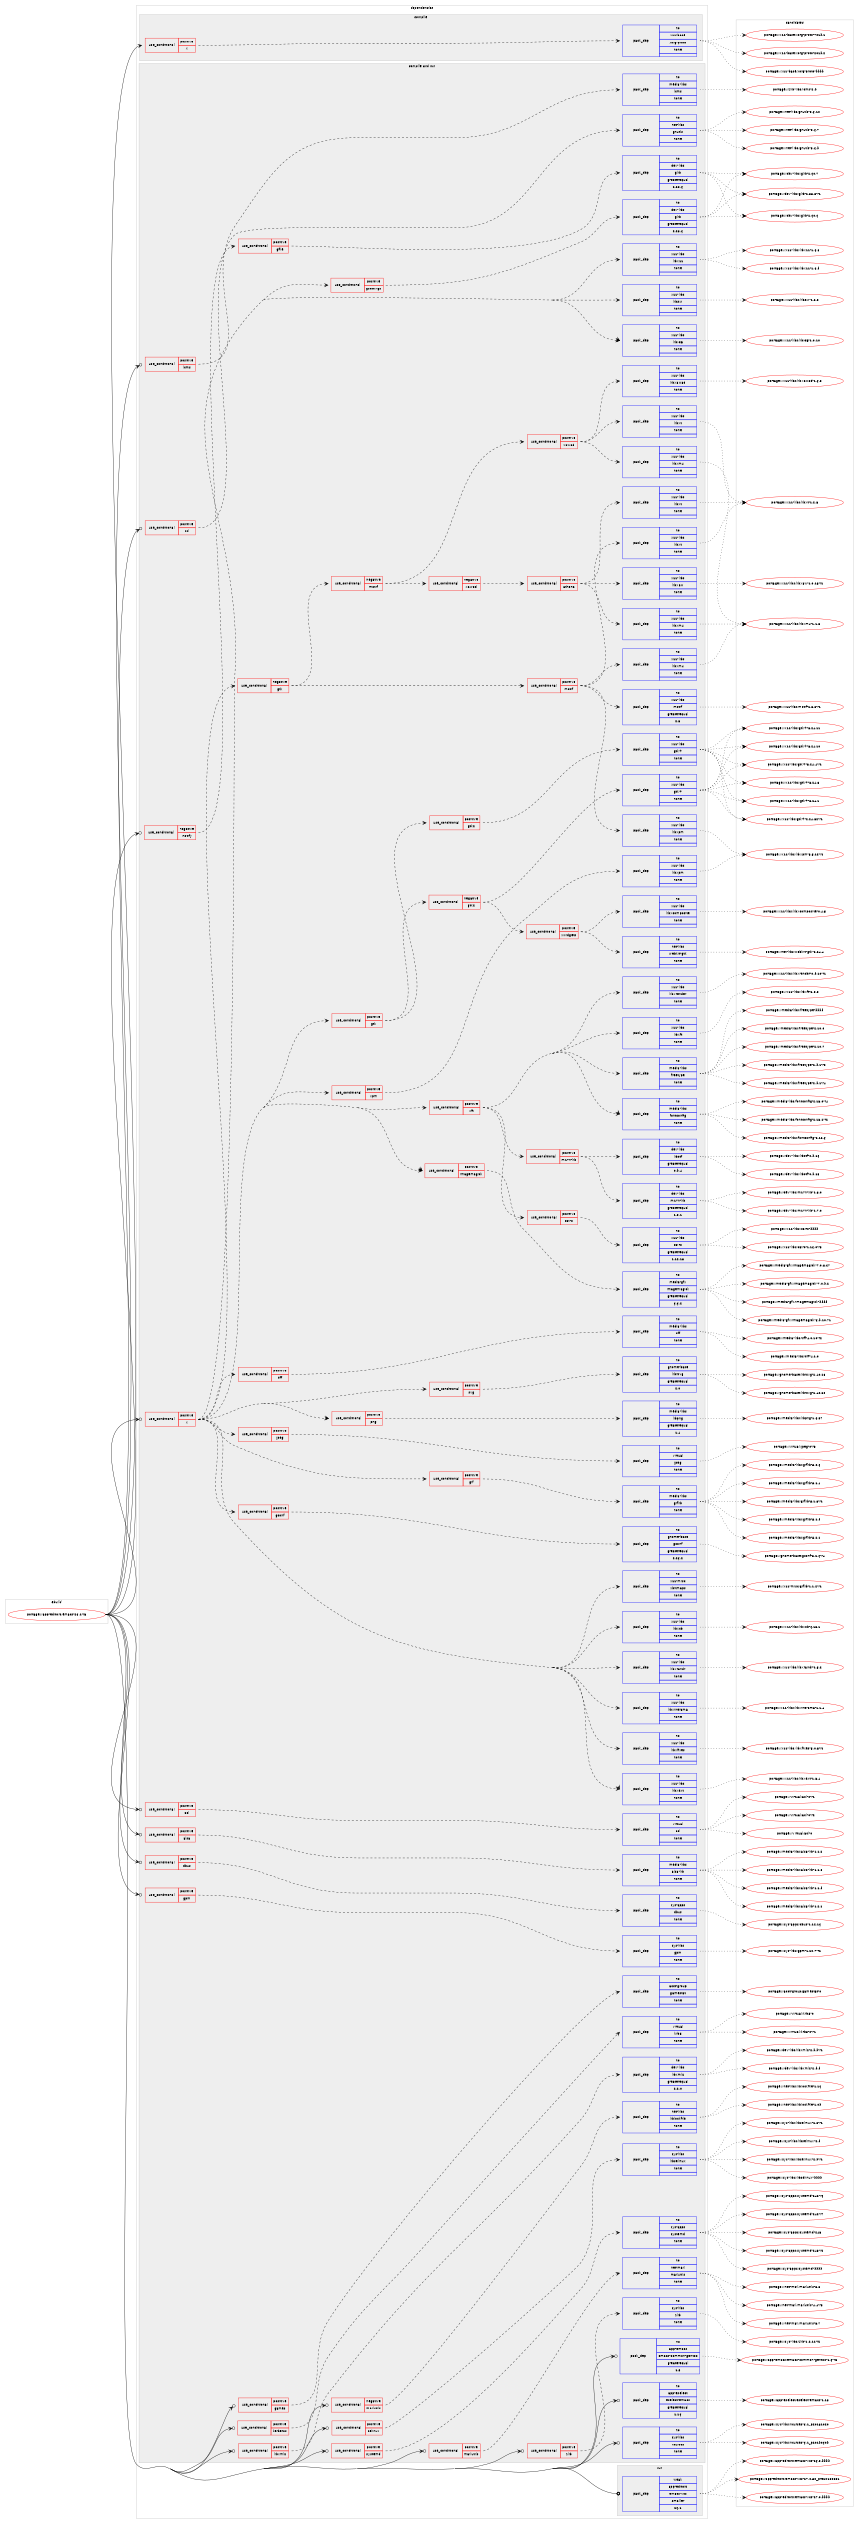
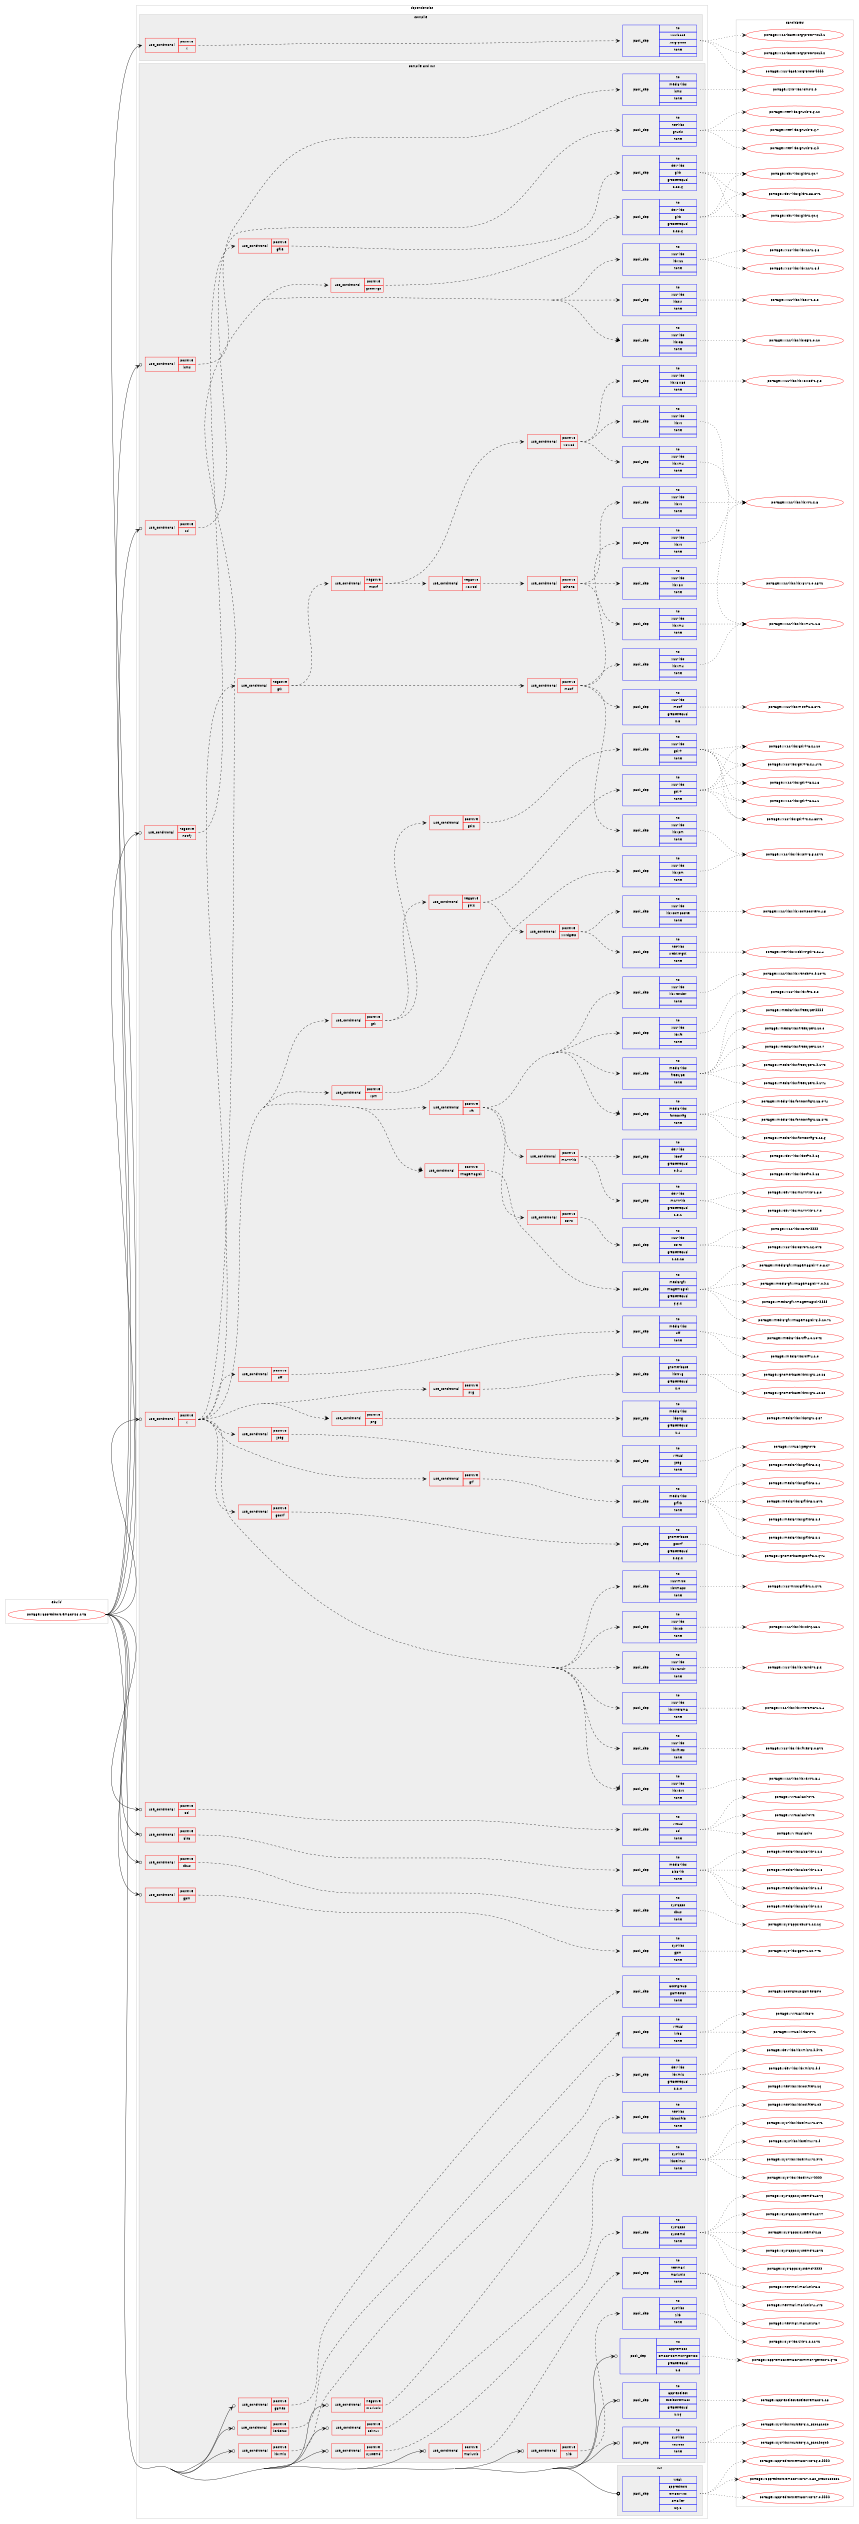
(795, 728) -> none
